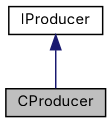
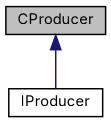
(56, 69) -> (56, 69)
